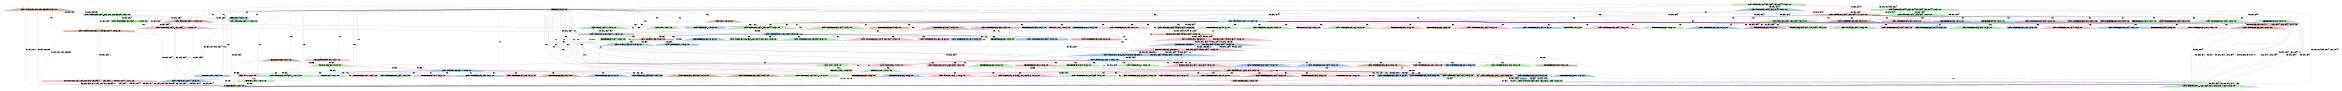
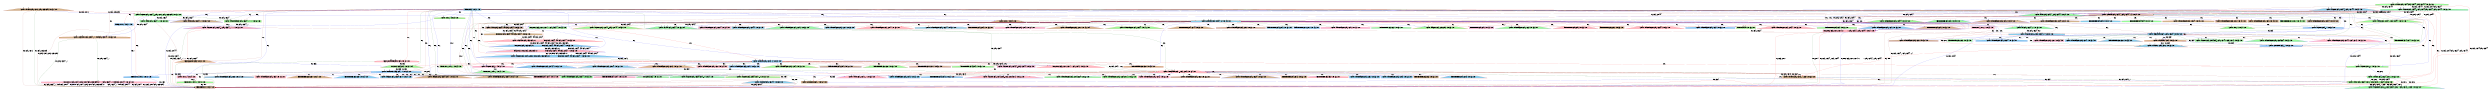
(935, 62) -> (969, 62)
(1573, 76) -> (942, 77)
